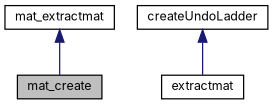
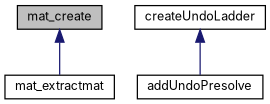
(60, 59) -> (60, 59)
(203, 87) -> (200, 87)
